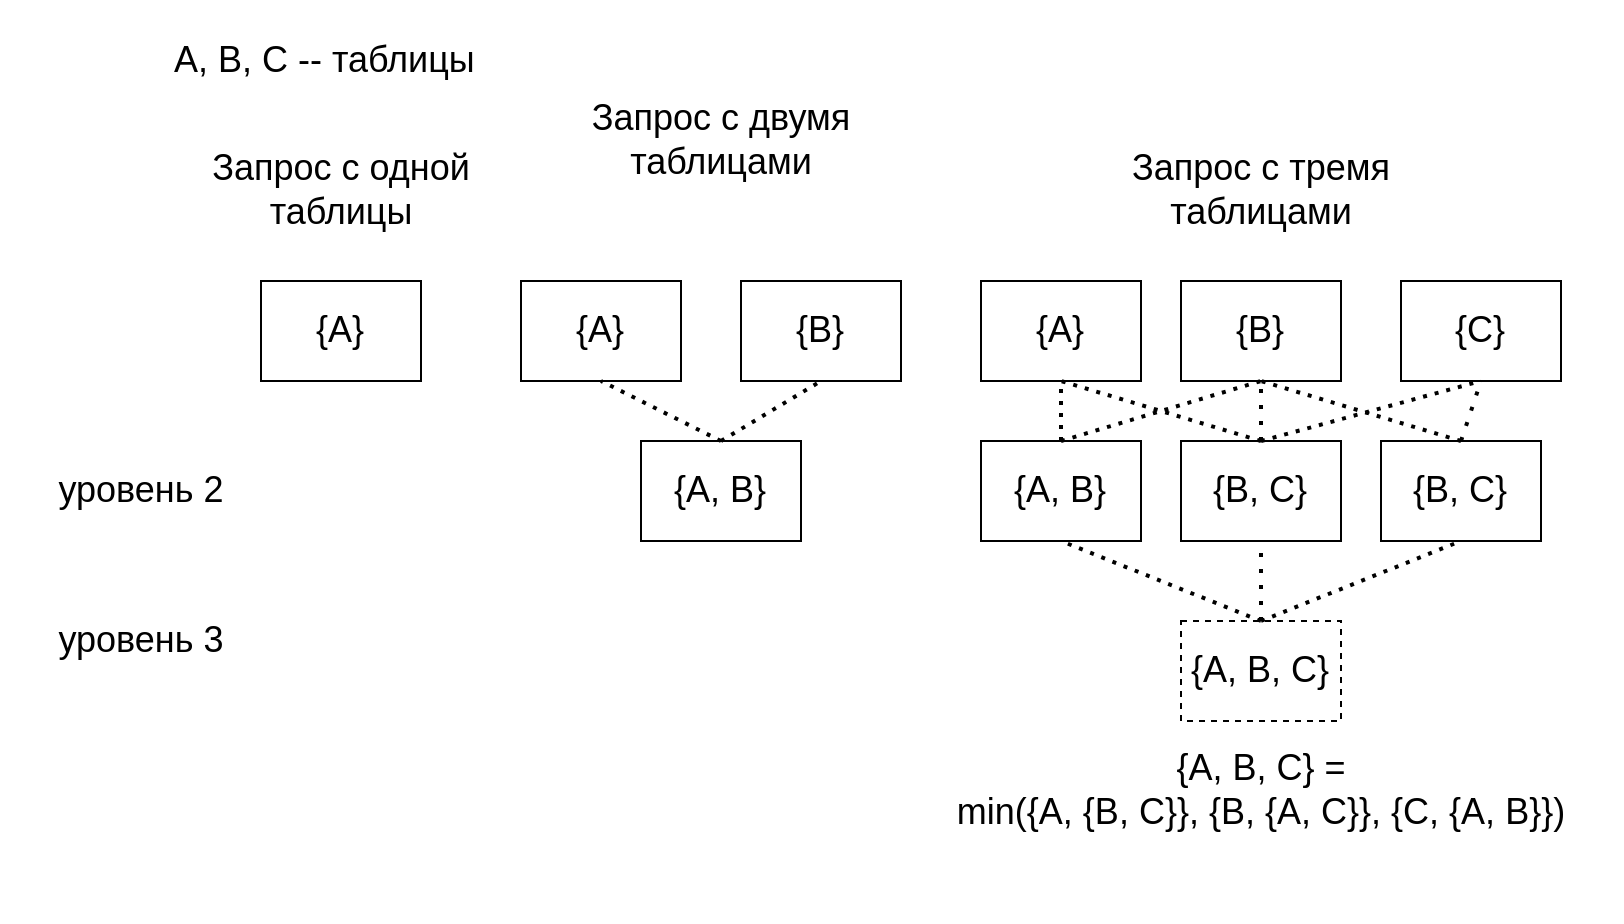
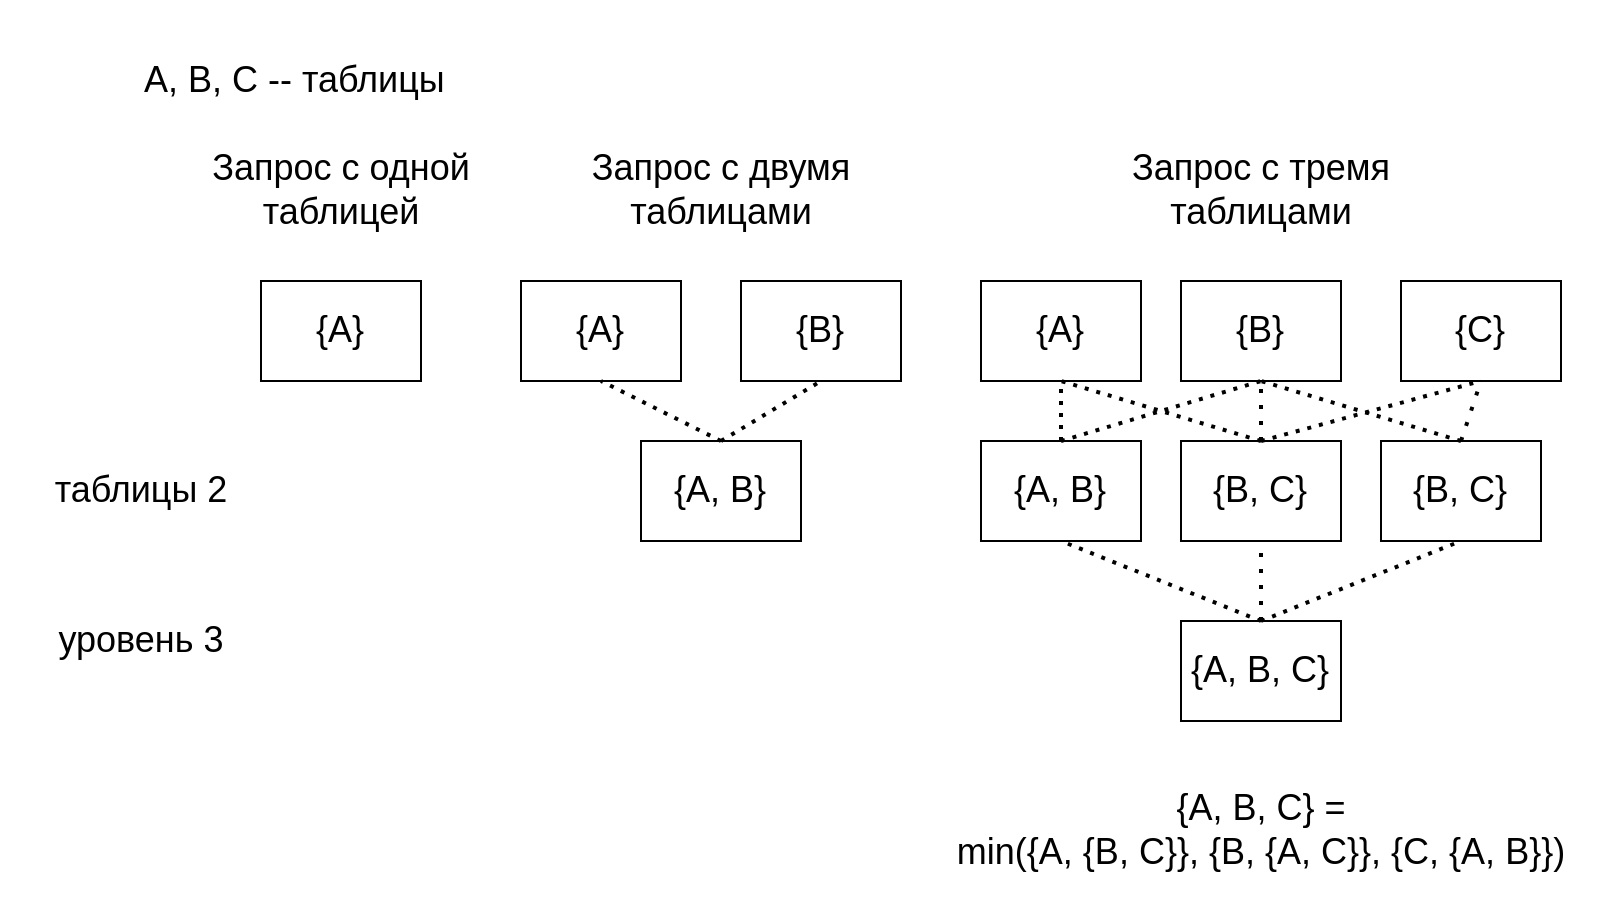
(341, 61) -> (311, 81)
(721, 141) -> (721, 191)
(342, 191) -> (342, 191)
(142, 491) -> (142, 491)
(1261, 671) -> (1261, 671)
(1261, 791) -> (1261, 831)
